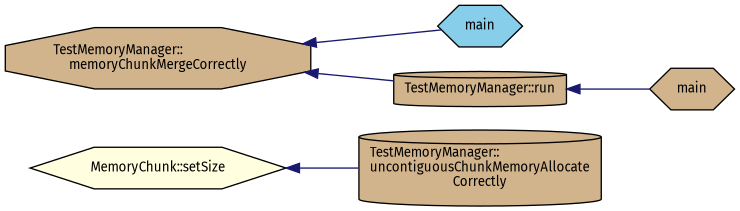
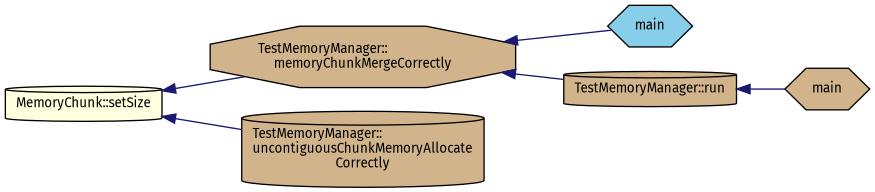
none -> (210, 83)
(158, 168) -> (84, 104)
